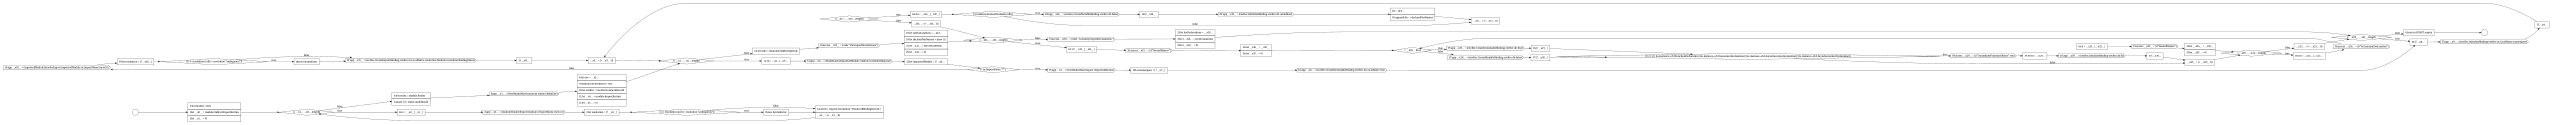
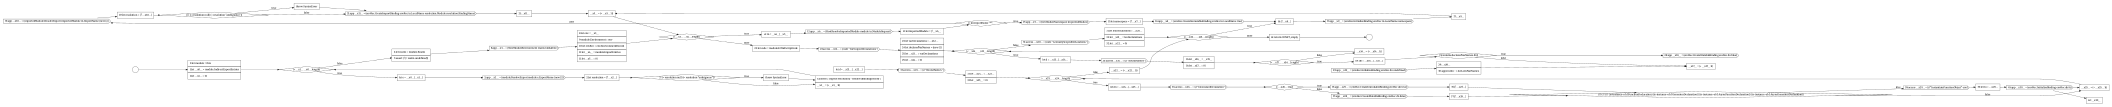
(1149, 14) -> none
(1332, 50) -> (1234, 63)
(2173, 58) -> (2075, 88)
(600, 97) -> (600, 52)
